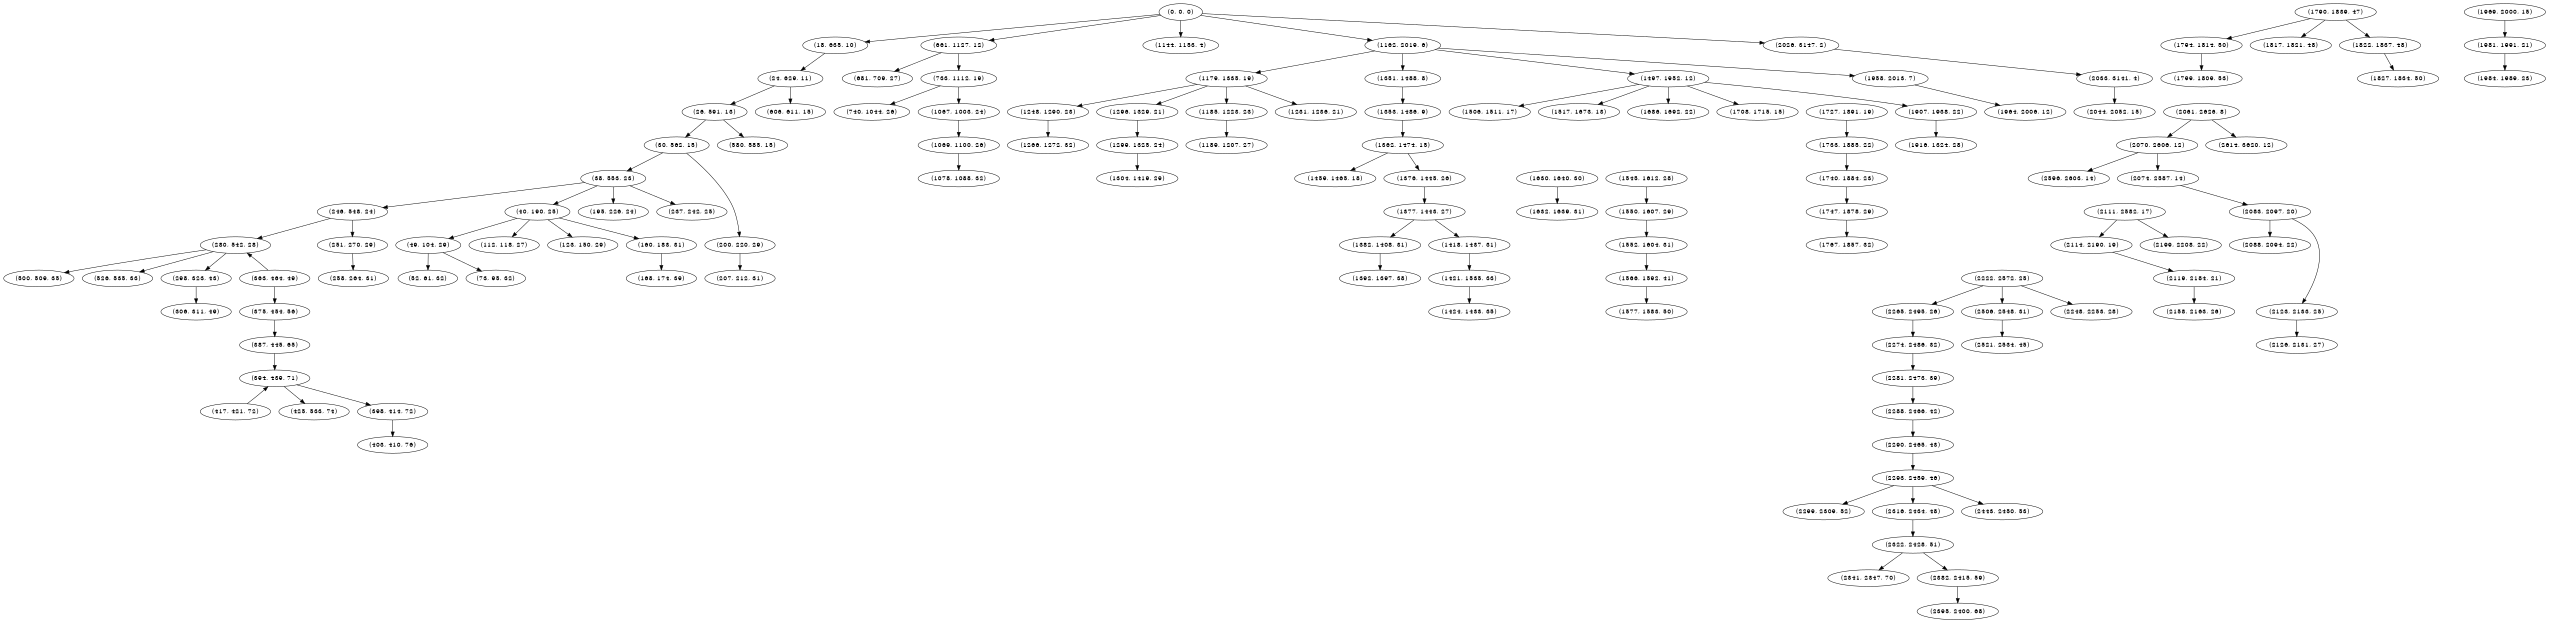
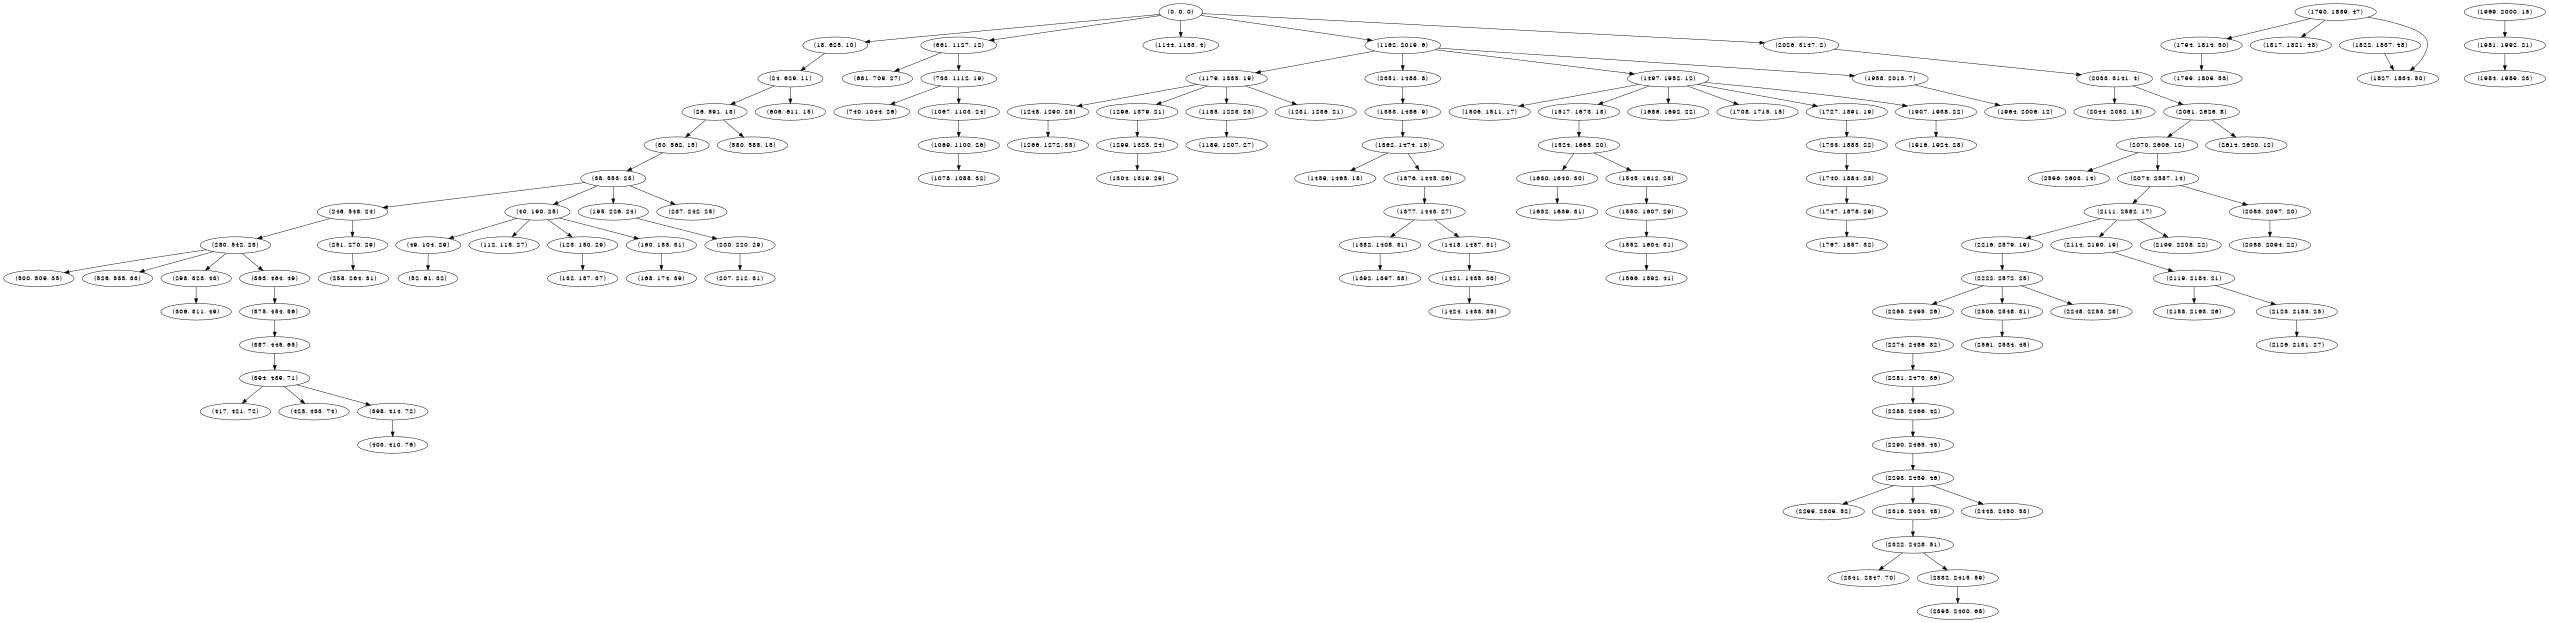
(2356, 27) -> (2414, 30)
(835, 45) -> (835, 45)
(2505, 45) -> (2505, 45)
(1403, 79) -> (1403, 79)
none -> (2156, 94)
none -> (1755, 95)
(959, 112) -> (959, 112)
(1137, 112) -> (1137, 112)
(1048, 145) -> (1048, 145)
none -> (1579, 145)
(1936, 145) -> (1936, 145)
(2246, 145) -> (2246, 145)
(1137, 179) -> (1137, 179)
(721, 188) -> (674, 228)
none -> (2143, 194)
none -> (2002, 245)
(2319, 254) -> (2243, 294)
(260, 263) -> (251, 261)
(496, 278) -> none
none -> (583, 278)
(1469, 278) -> (1469, 278)
(1646, 312) -> none
(1913, 326) -> none
(2002, 345) -> (2002, 345)
(1913, 378) -> (1913, 378)
(256, 397) -> (254, 393)
(314, 412) -> (314, 412)
